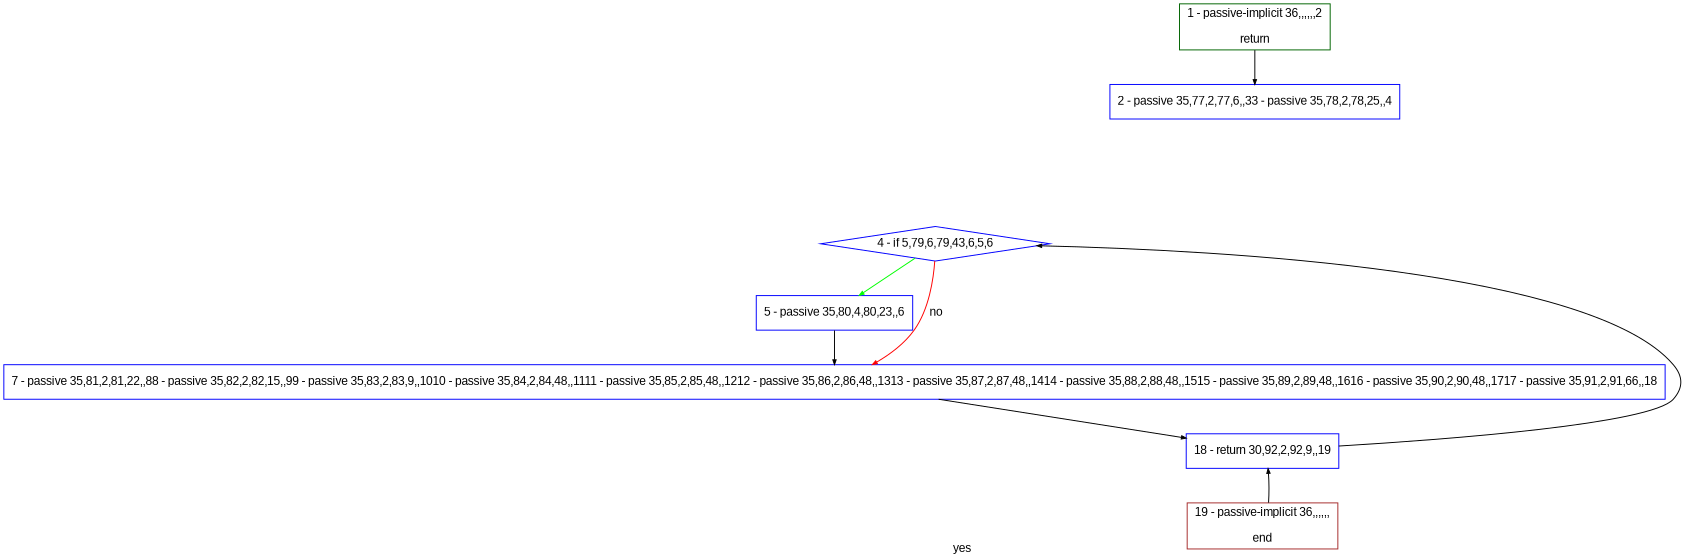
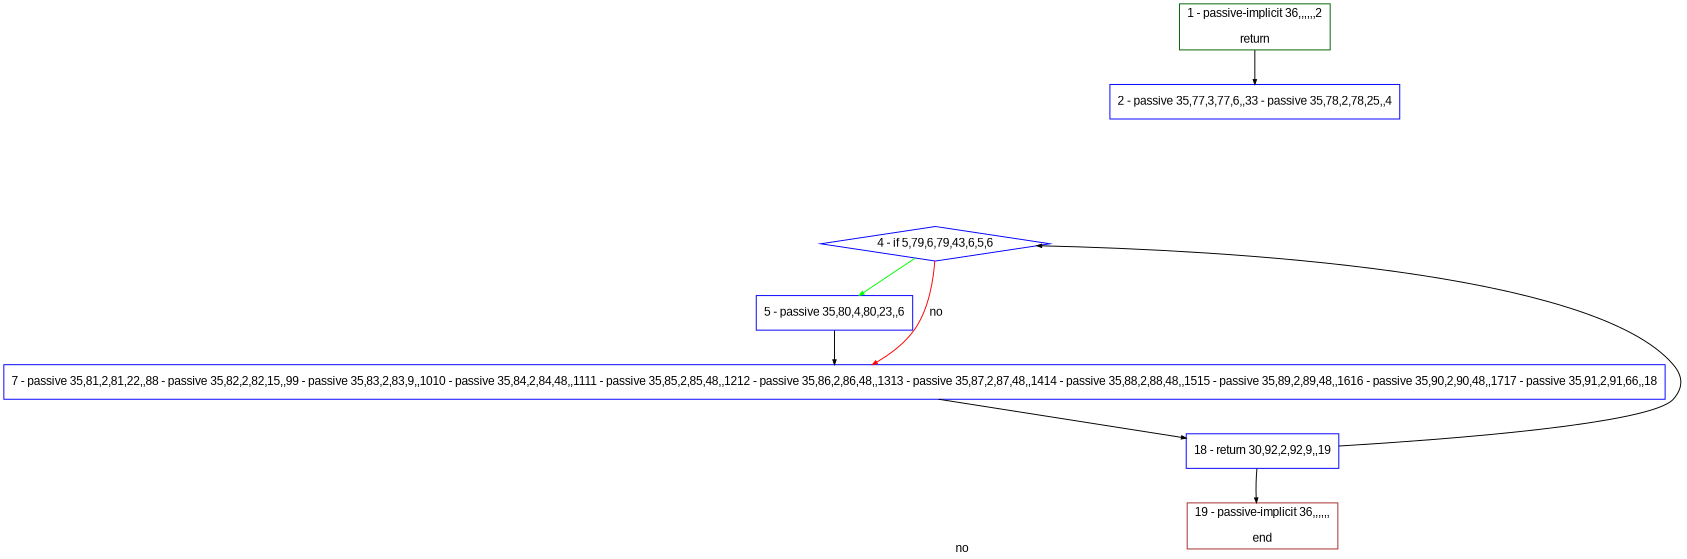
(1255, 102) -> (1255, 102)
(1269, 488) -> (1256, 483)
(962, 549) -> (962, 549)
